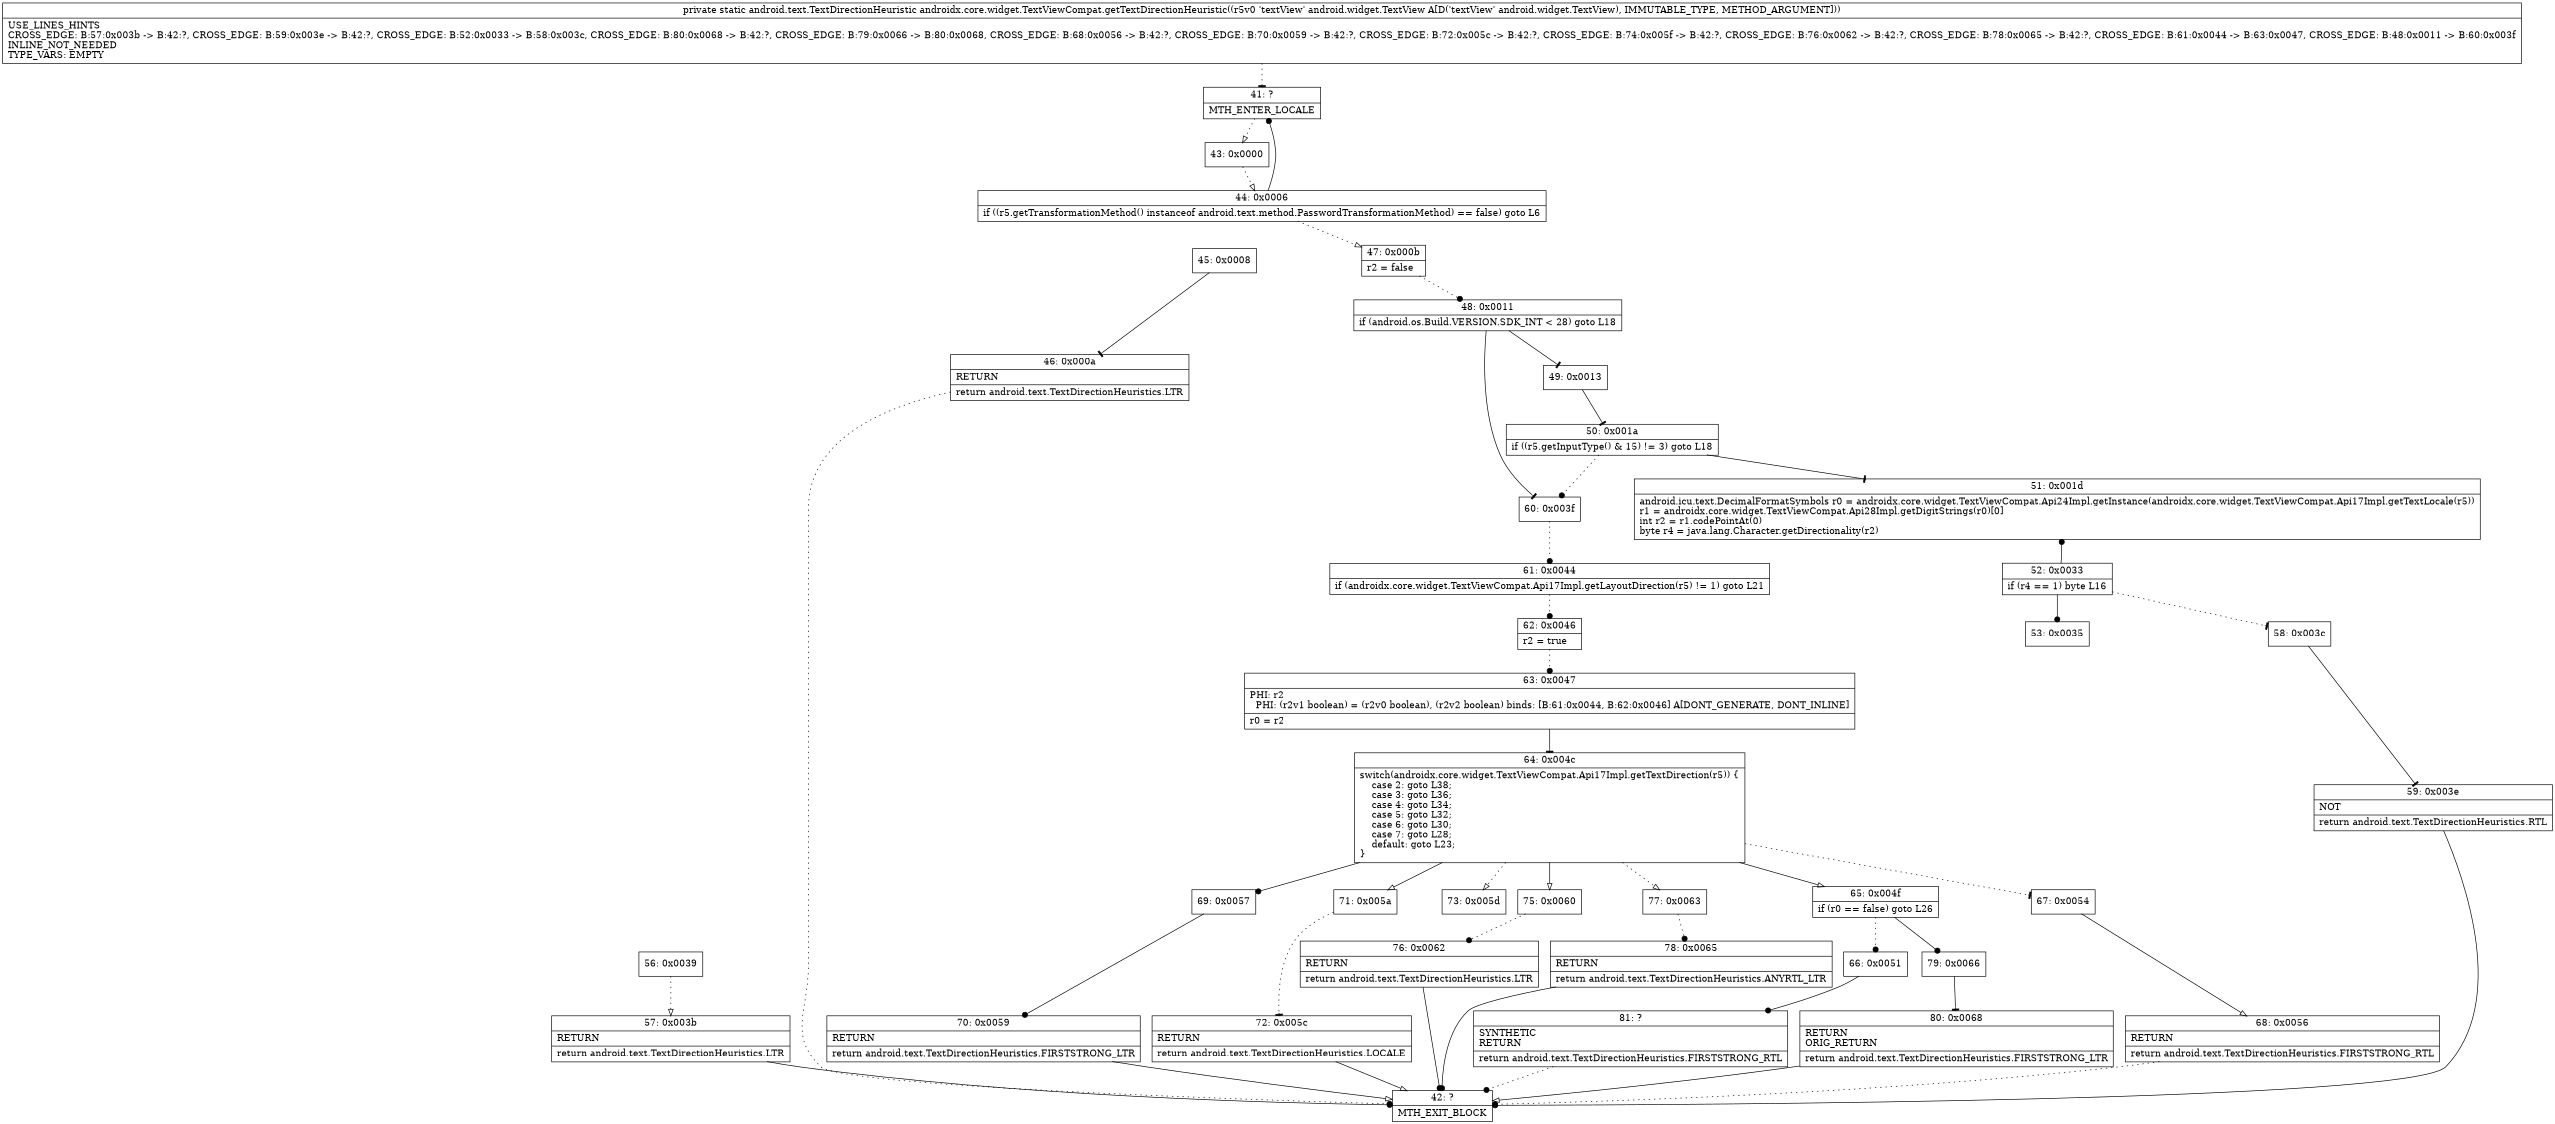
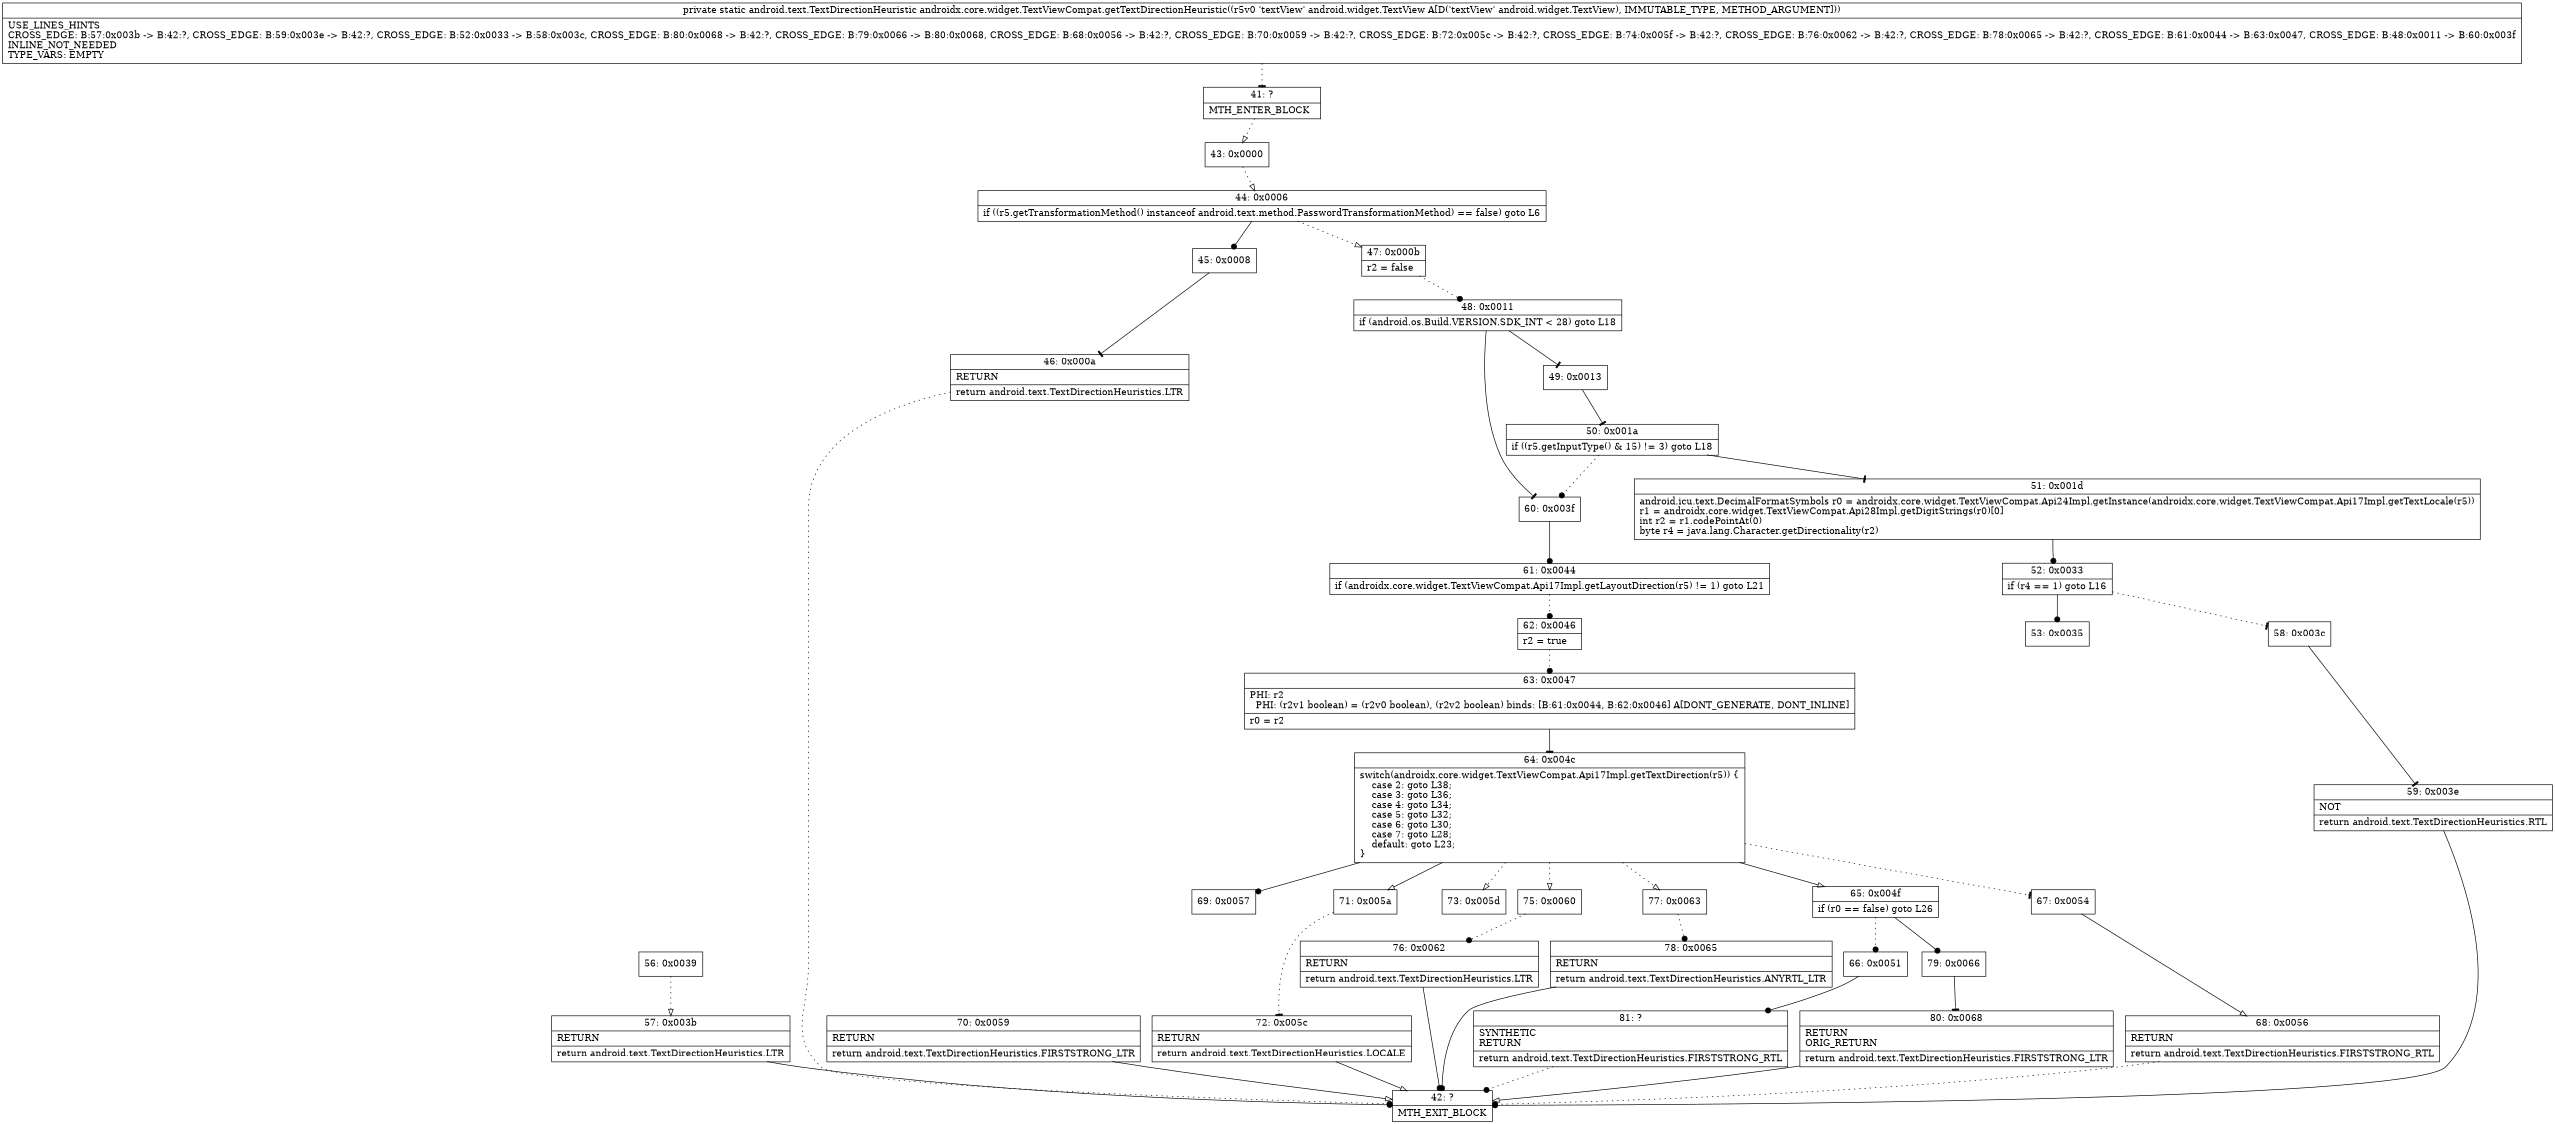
(1262, 111) -> (1259, 111)
(1276, 157) -> (1244, 233)
(1550, 540) -> (1550, 540)
(2062, 554) -> (2053, 549)
(2057, 587) -> (2057, 587)
(1550, 873) -> (1550, 873)
(1116, 964) -> none
